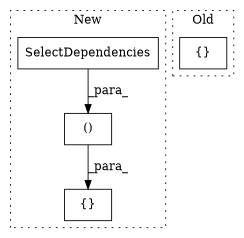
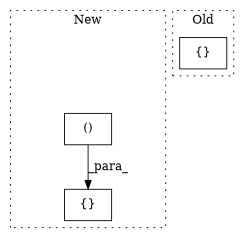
(88, 53) -> none
